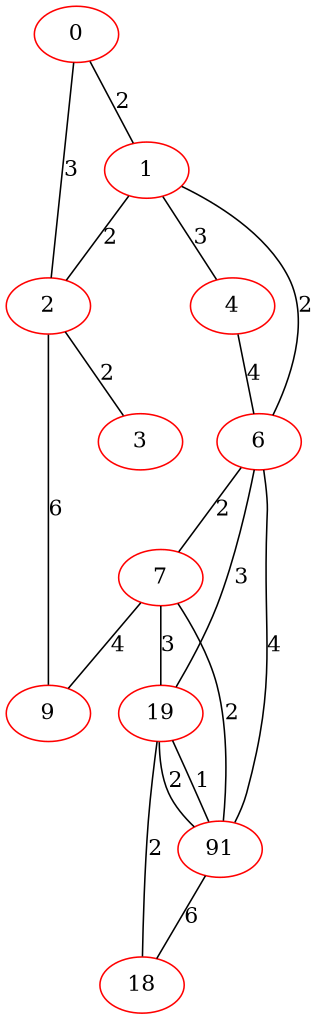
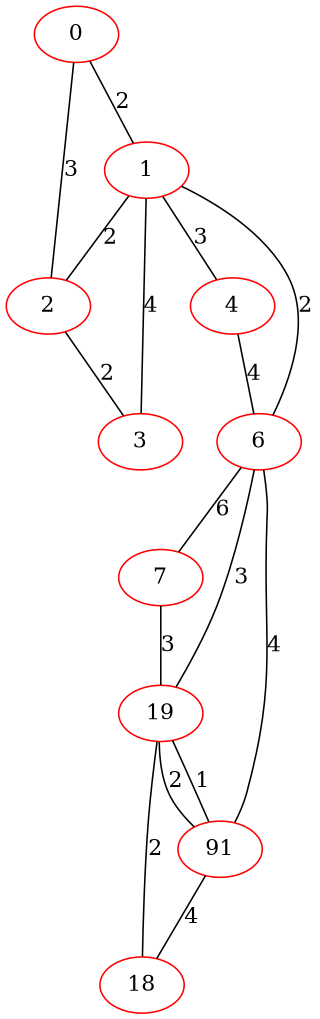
none -> (144, 306)
(223, 510) -> (223, 510)
(221, 707) -> none
(48, 713) -> none
(192, 917) -> (192, 917)
